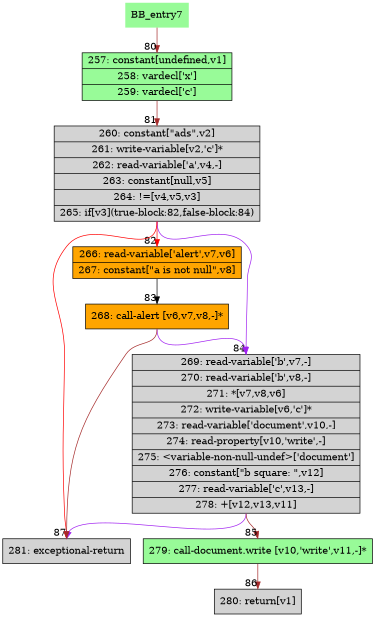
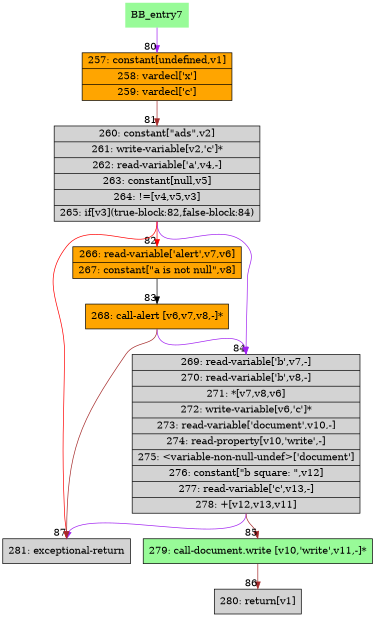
(157, 37) -> (157, 37)
(157, 77) -> (157, 77)
